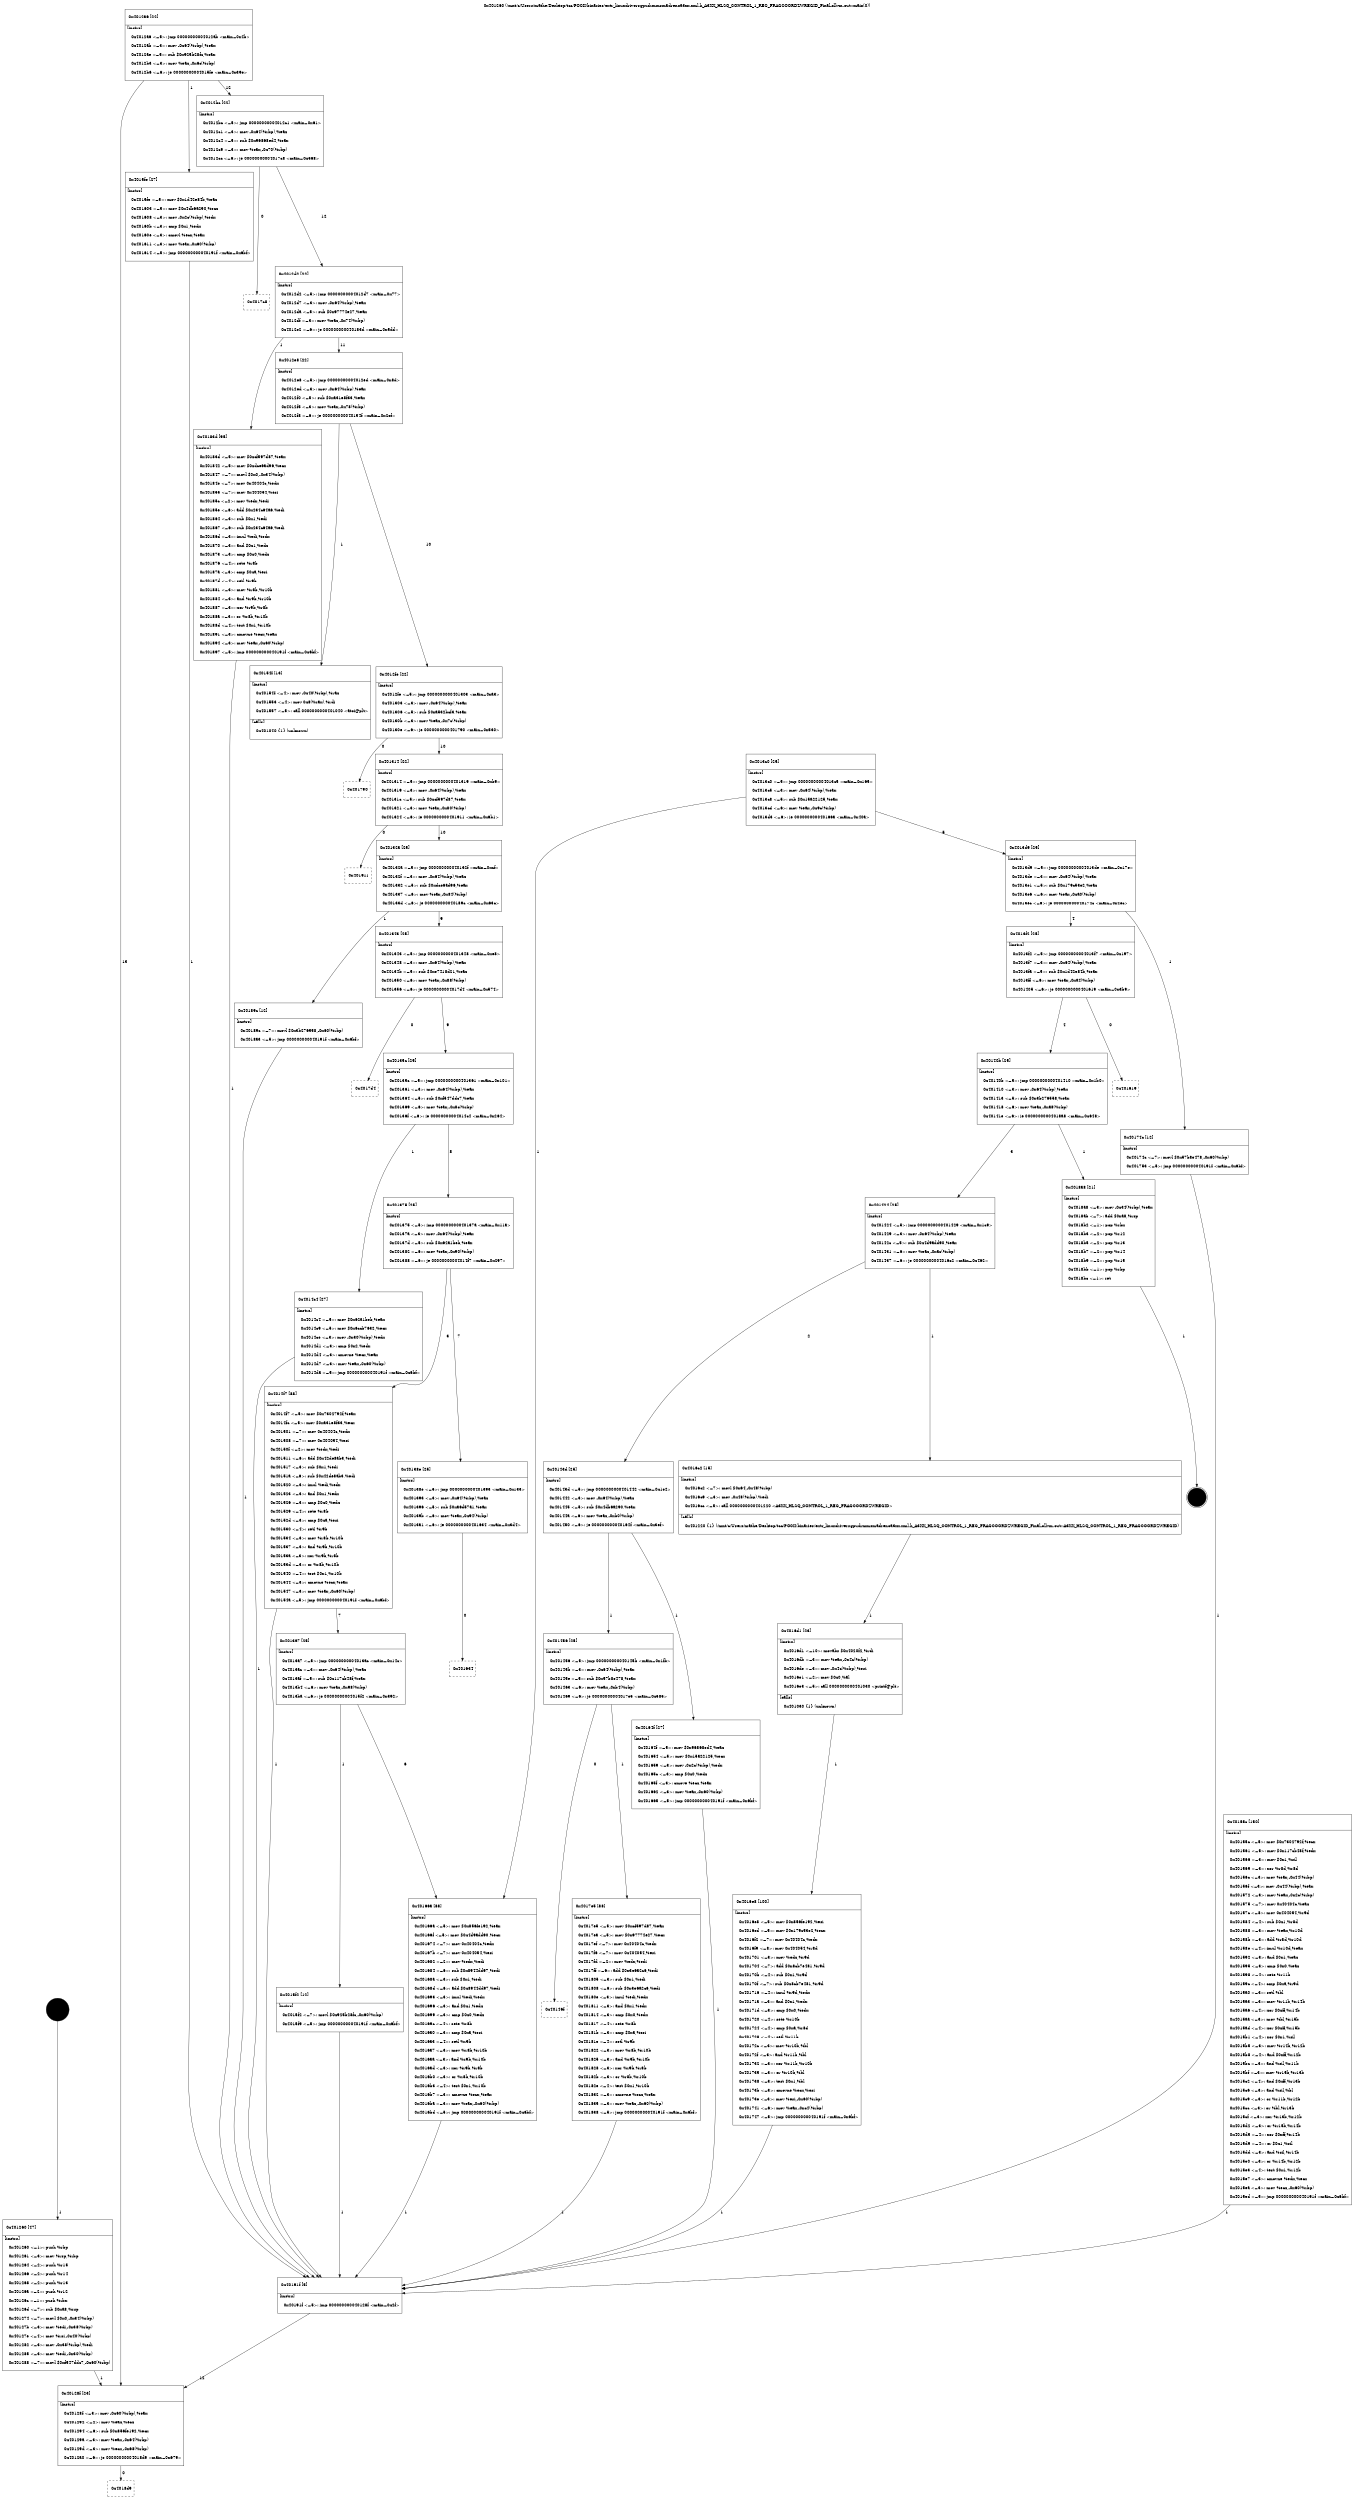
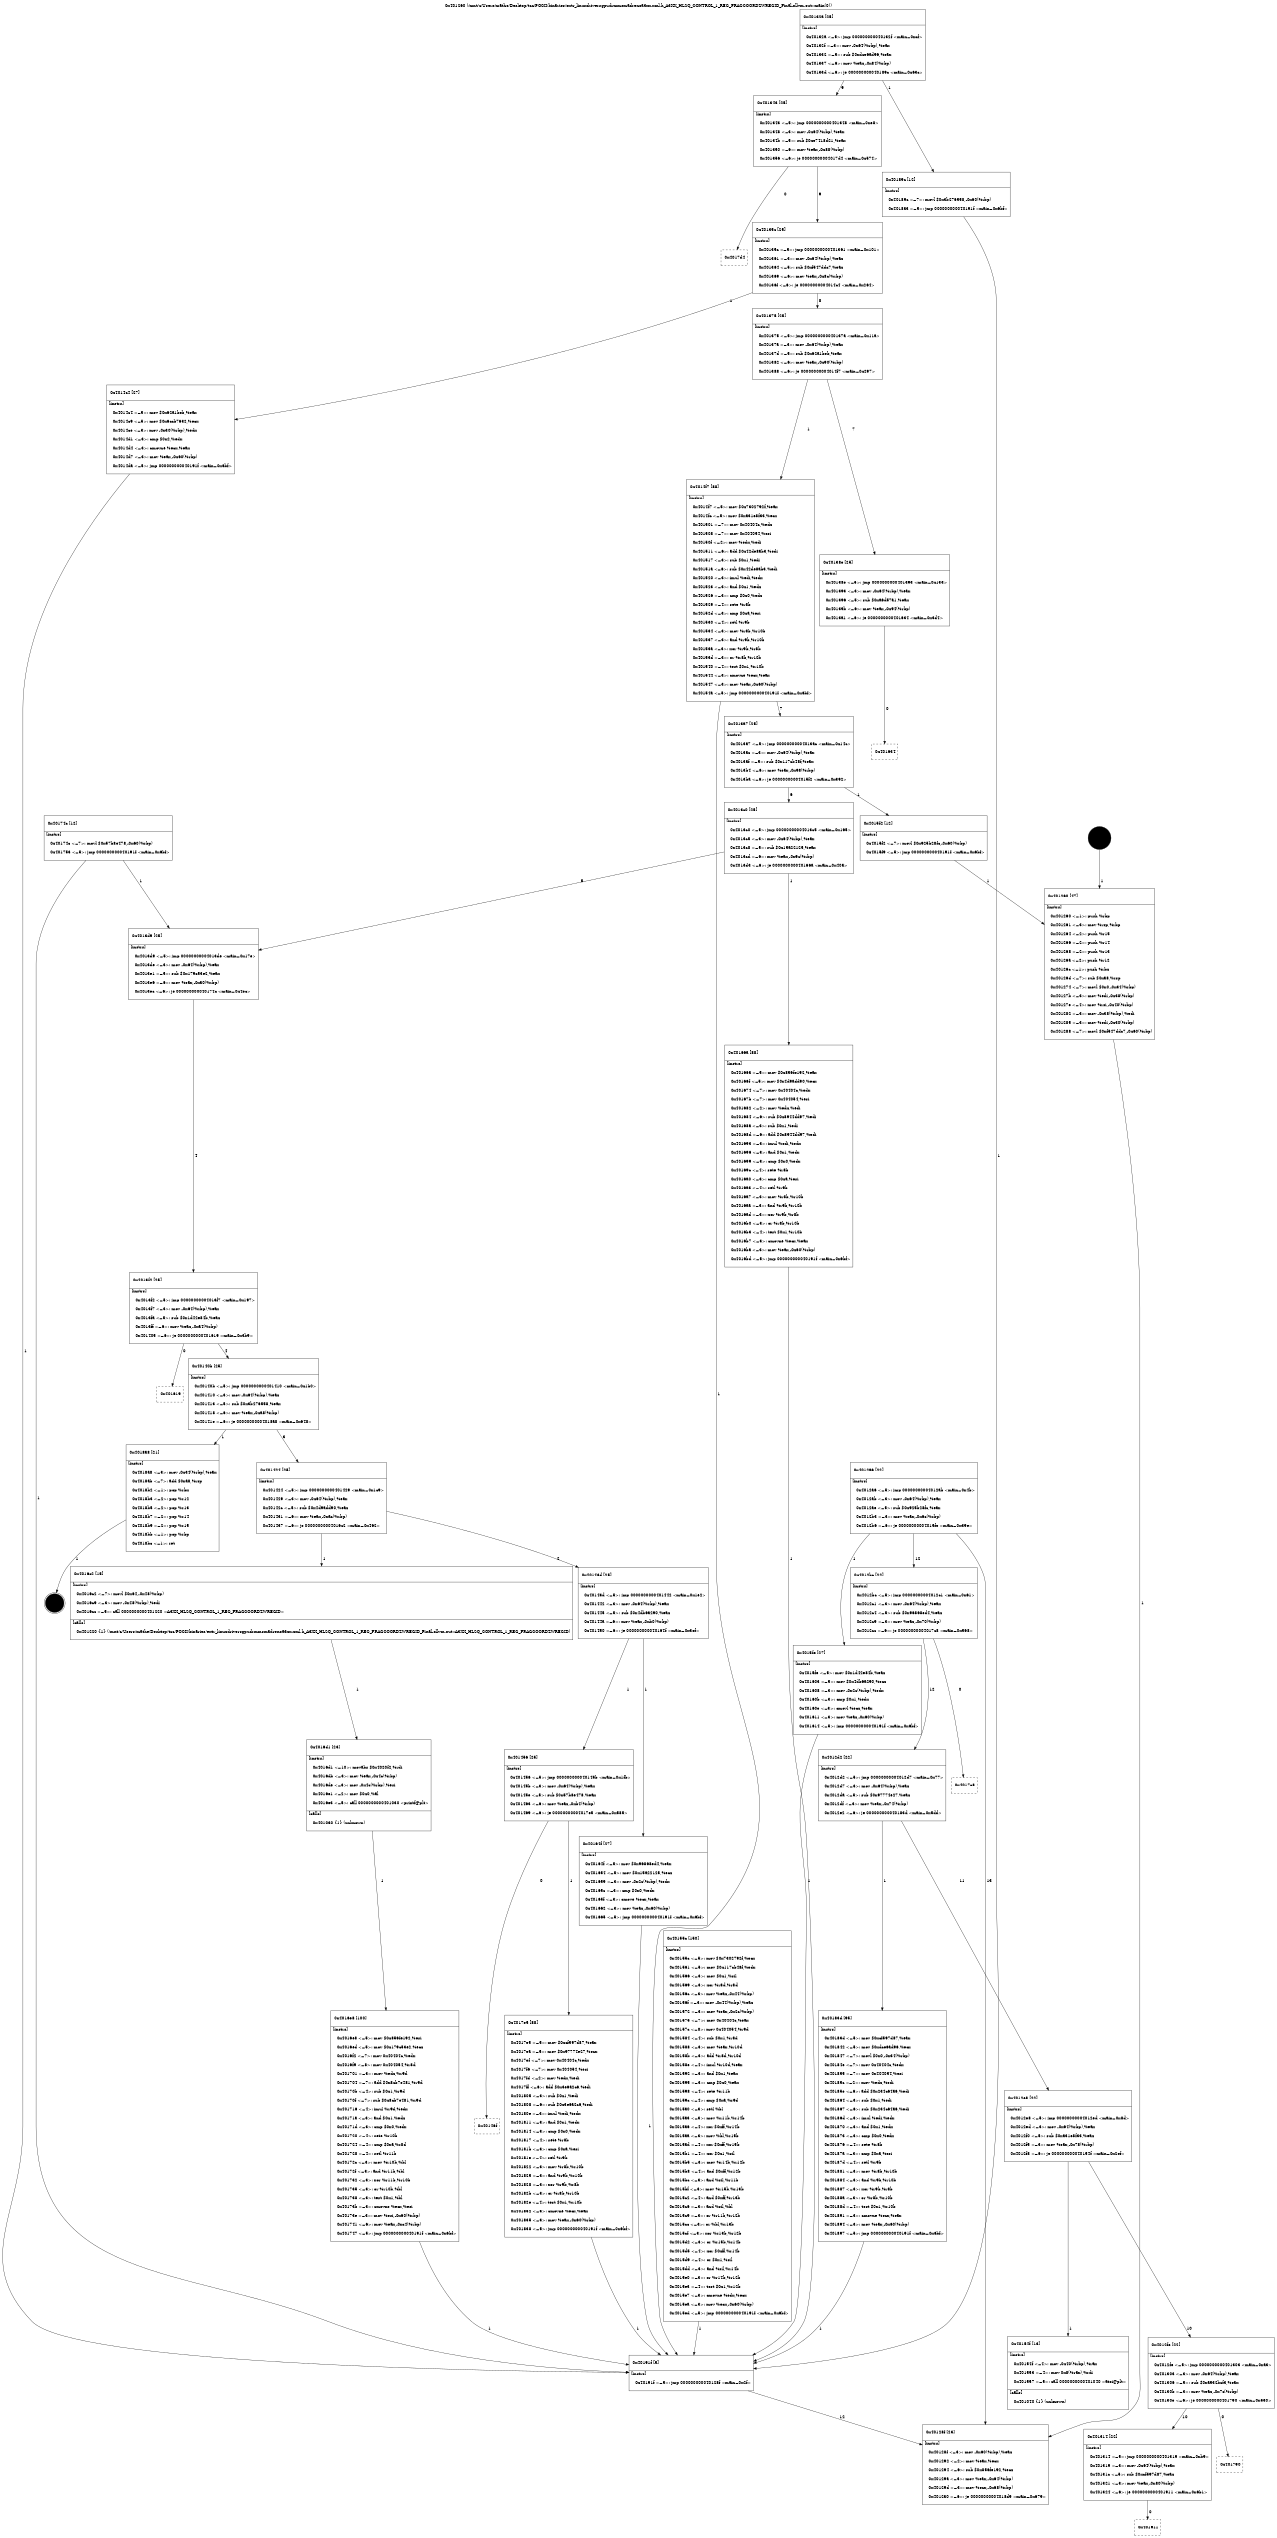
(439, 831) -> none
(1172, 1014) -> (145, 893)
(447, 1336) -> (808, 429)
(400, 1799) -> (789, 794)
(340, 2153) -> (998, 892)
(121, 2489) -> none
